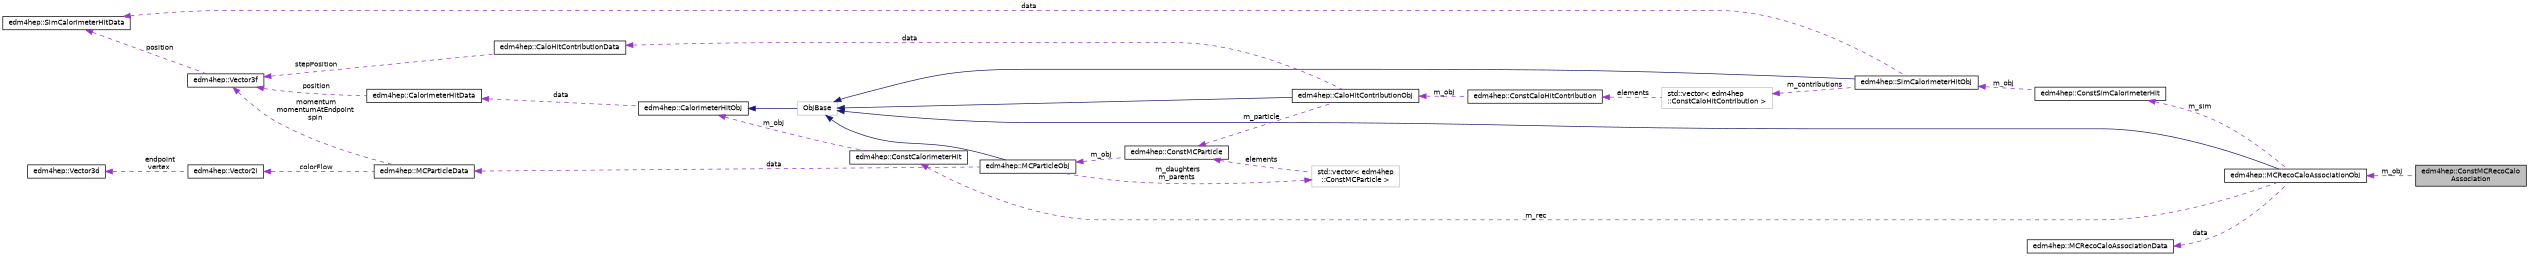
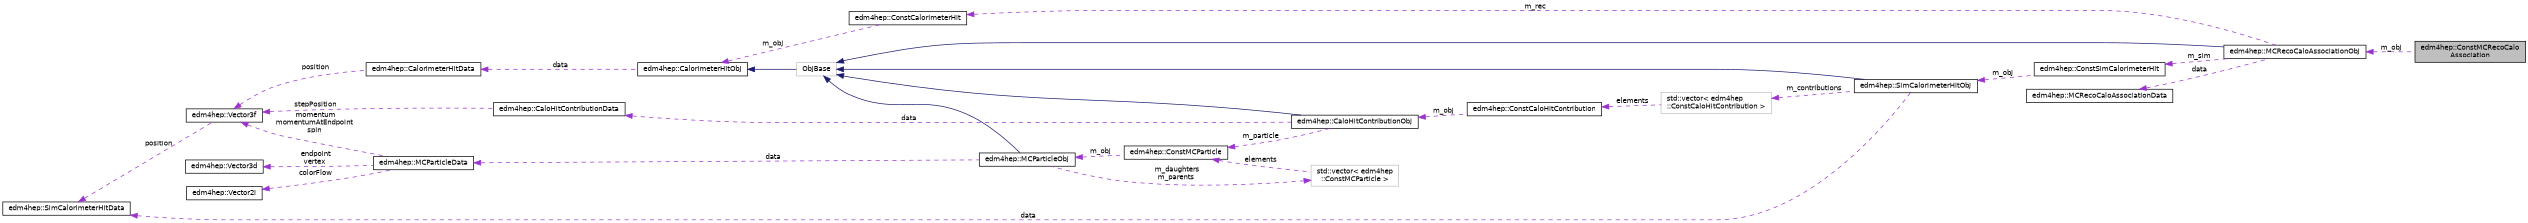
(150, 172) -> (322, 166)
